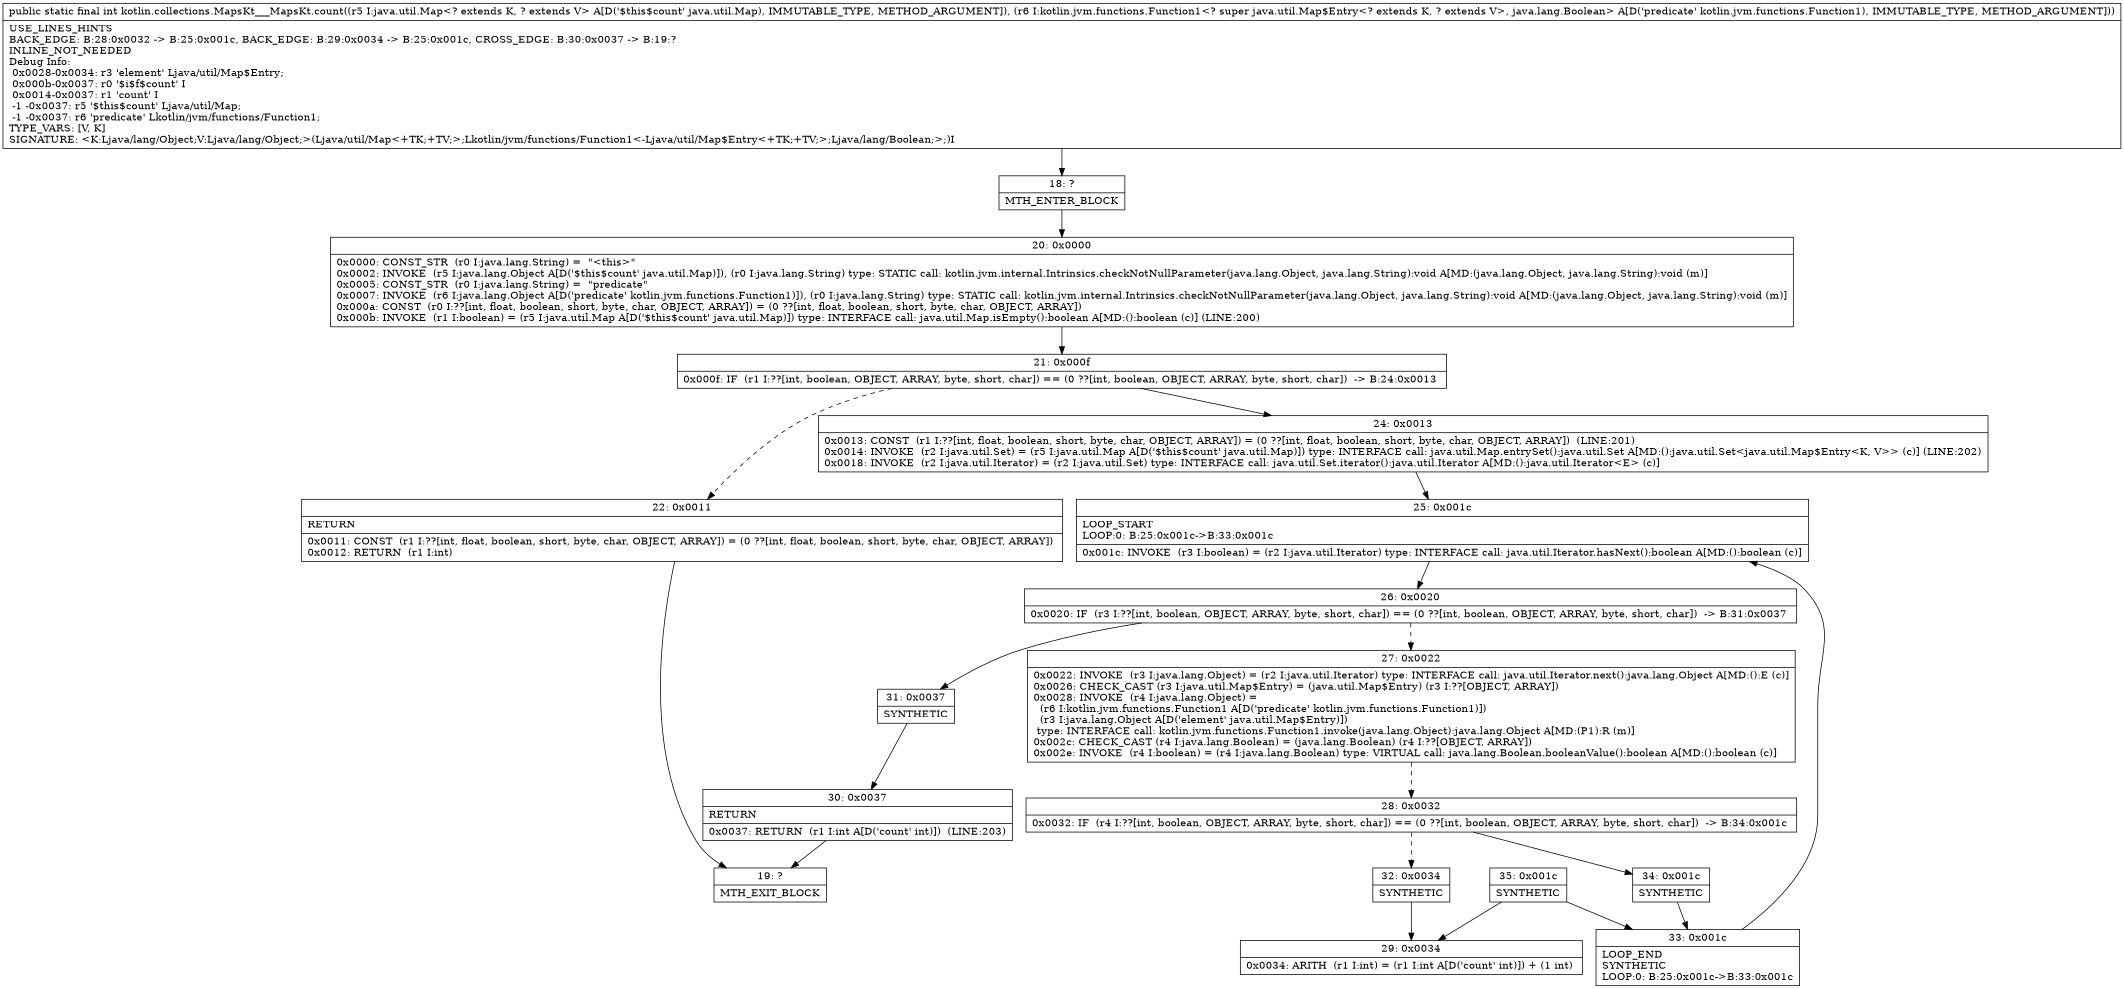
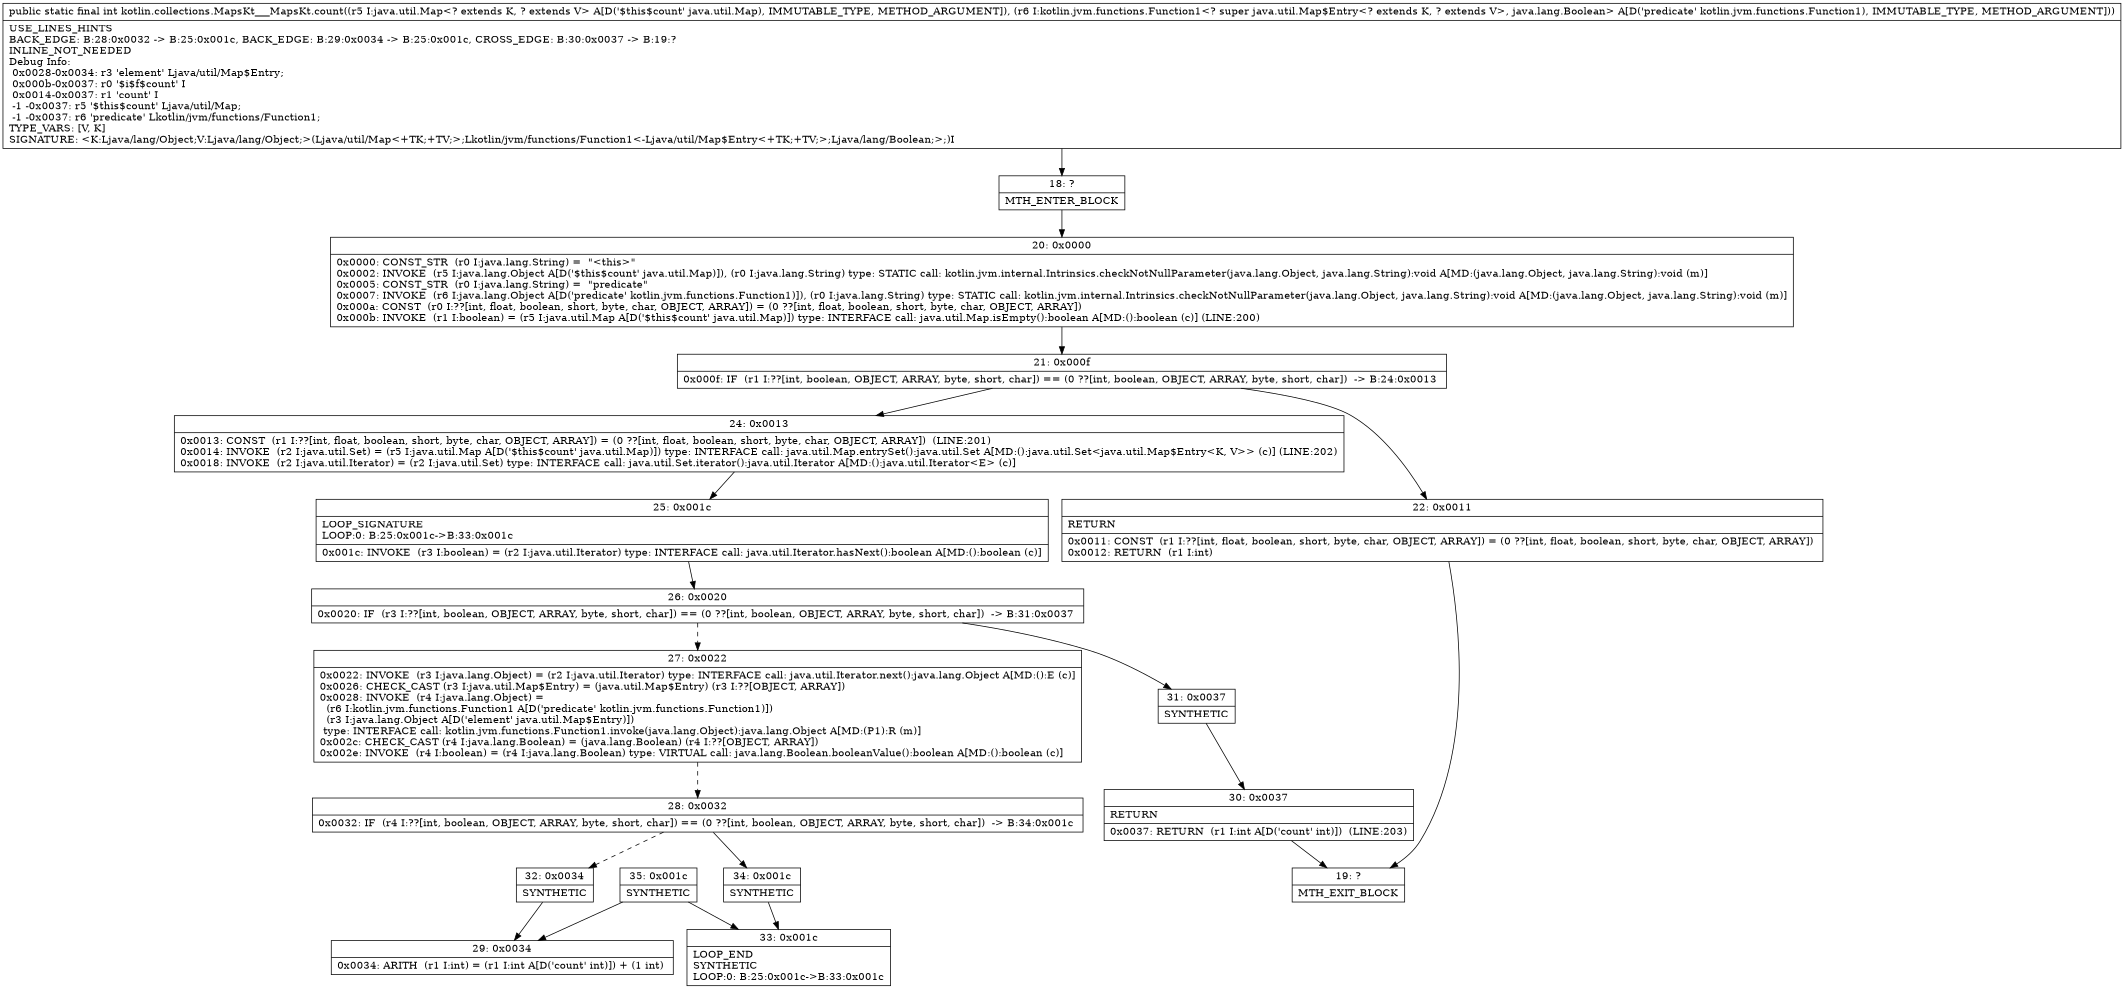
(793, 425) -> (1348, 414)
(1118, 524) -> (373, 524)
(1818, 743) -> none
